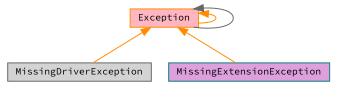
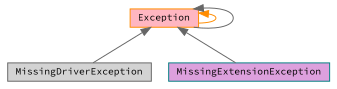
(118, 48) -> (118, 48)
(211, 48) -> (211, 48)
